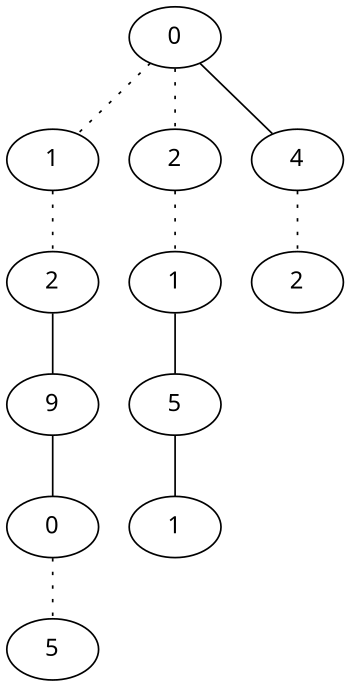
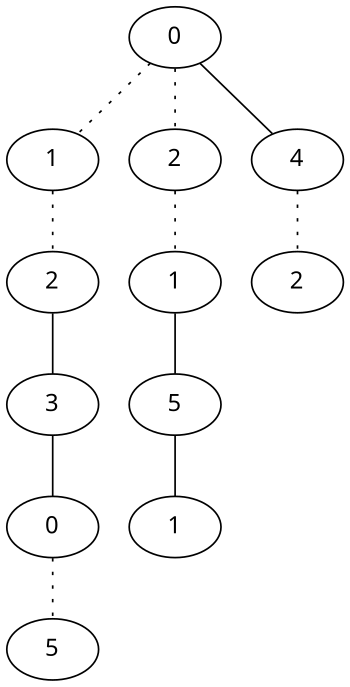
(53, 405) -> (53, 405)
